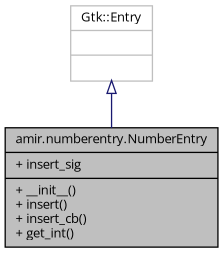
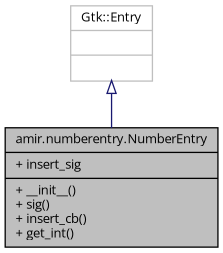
(42, 205) -> (33, 205)
